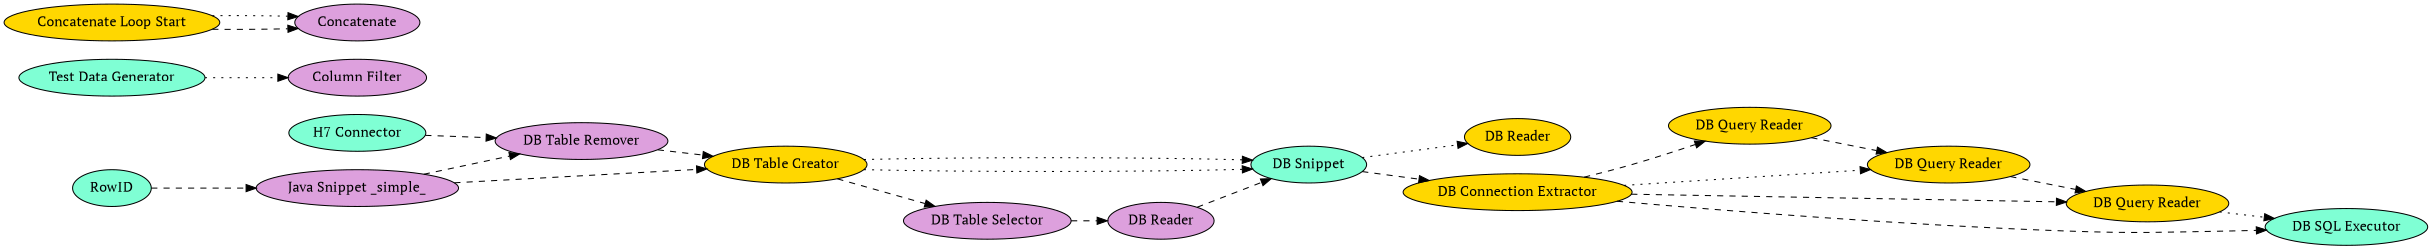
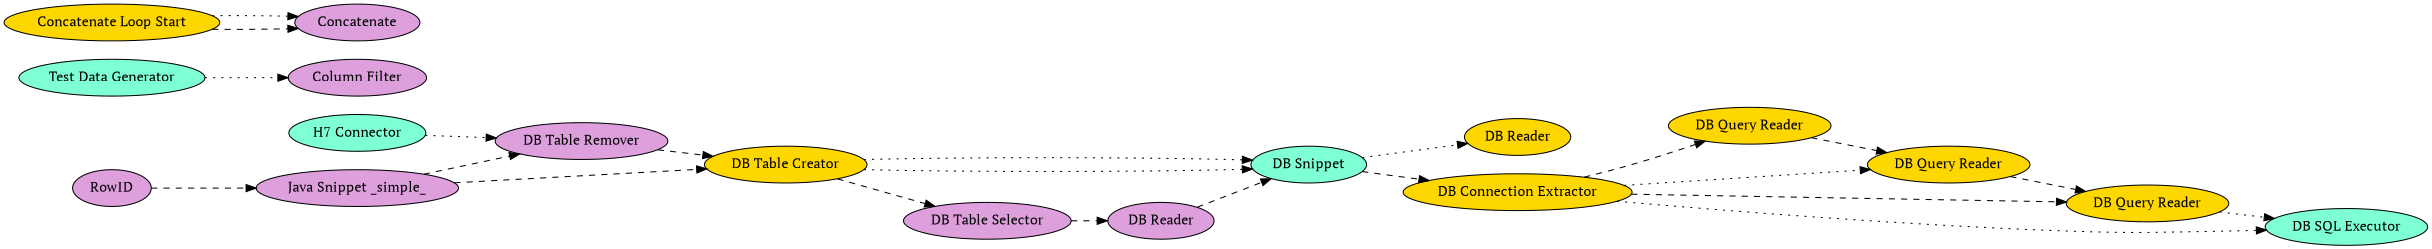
(456, 136) -> (456, 136)
(112, 188) -> (112, 188)
(1936, 225) -> (1936, 225)
